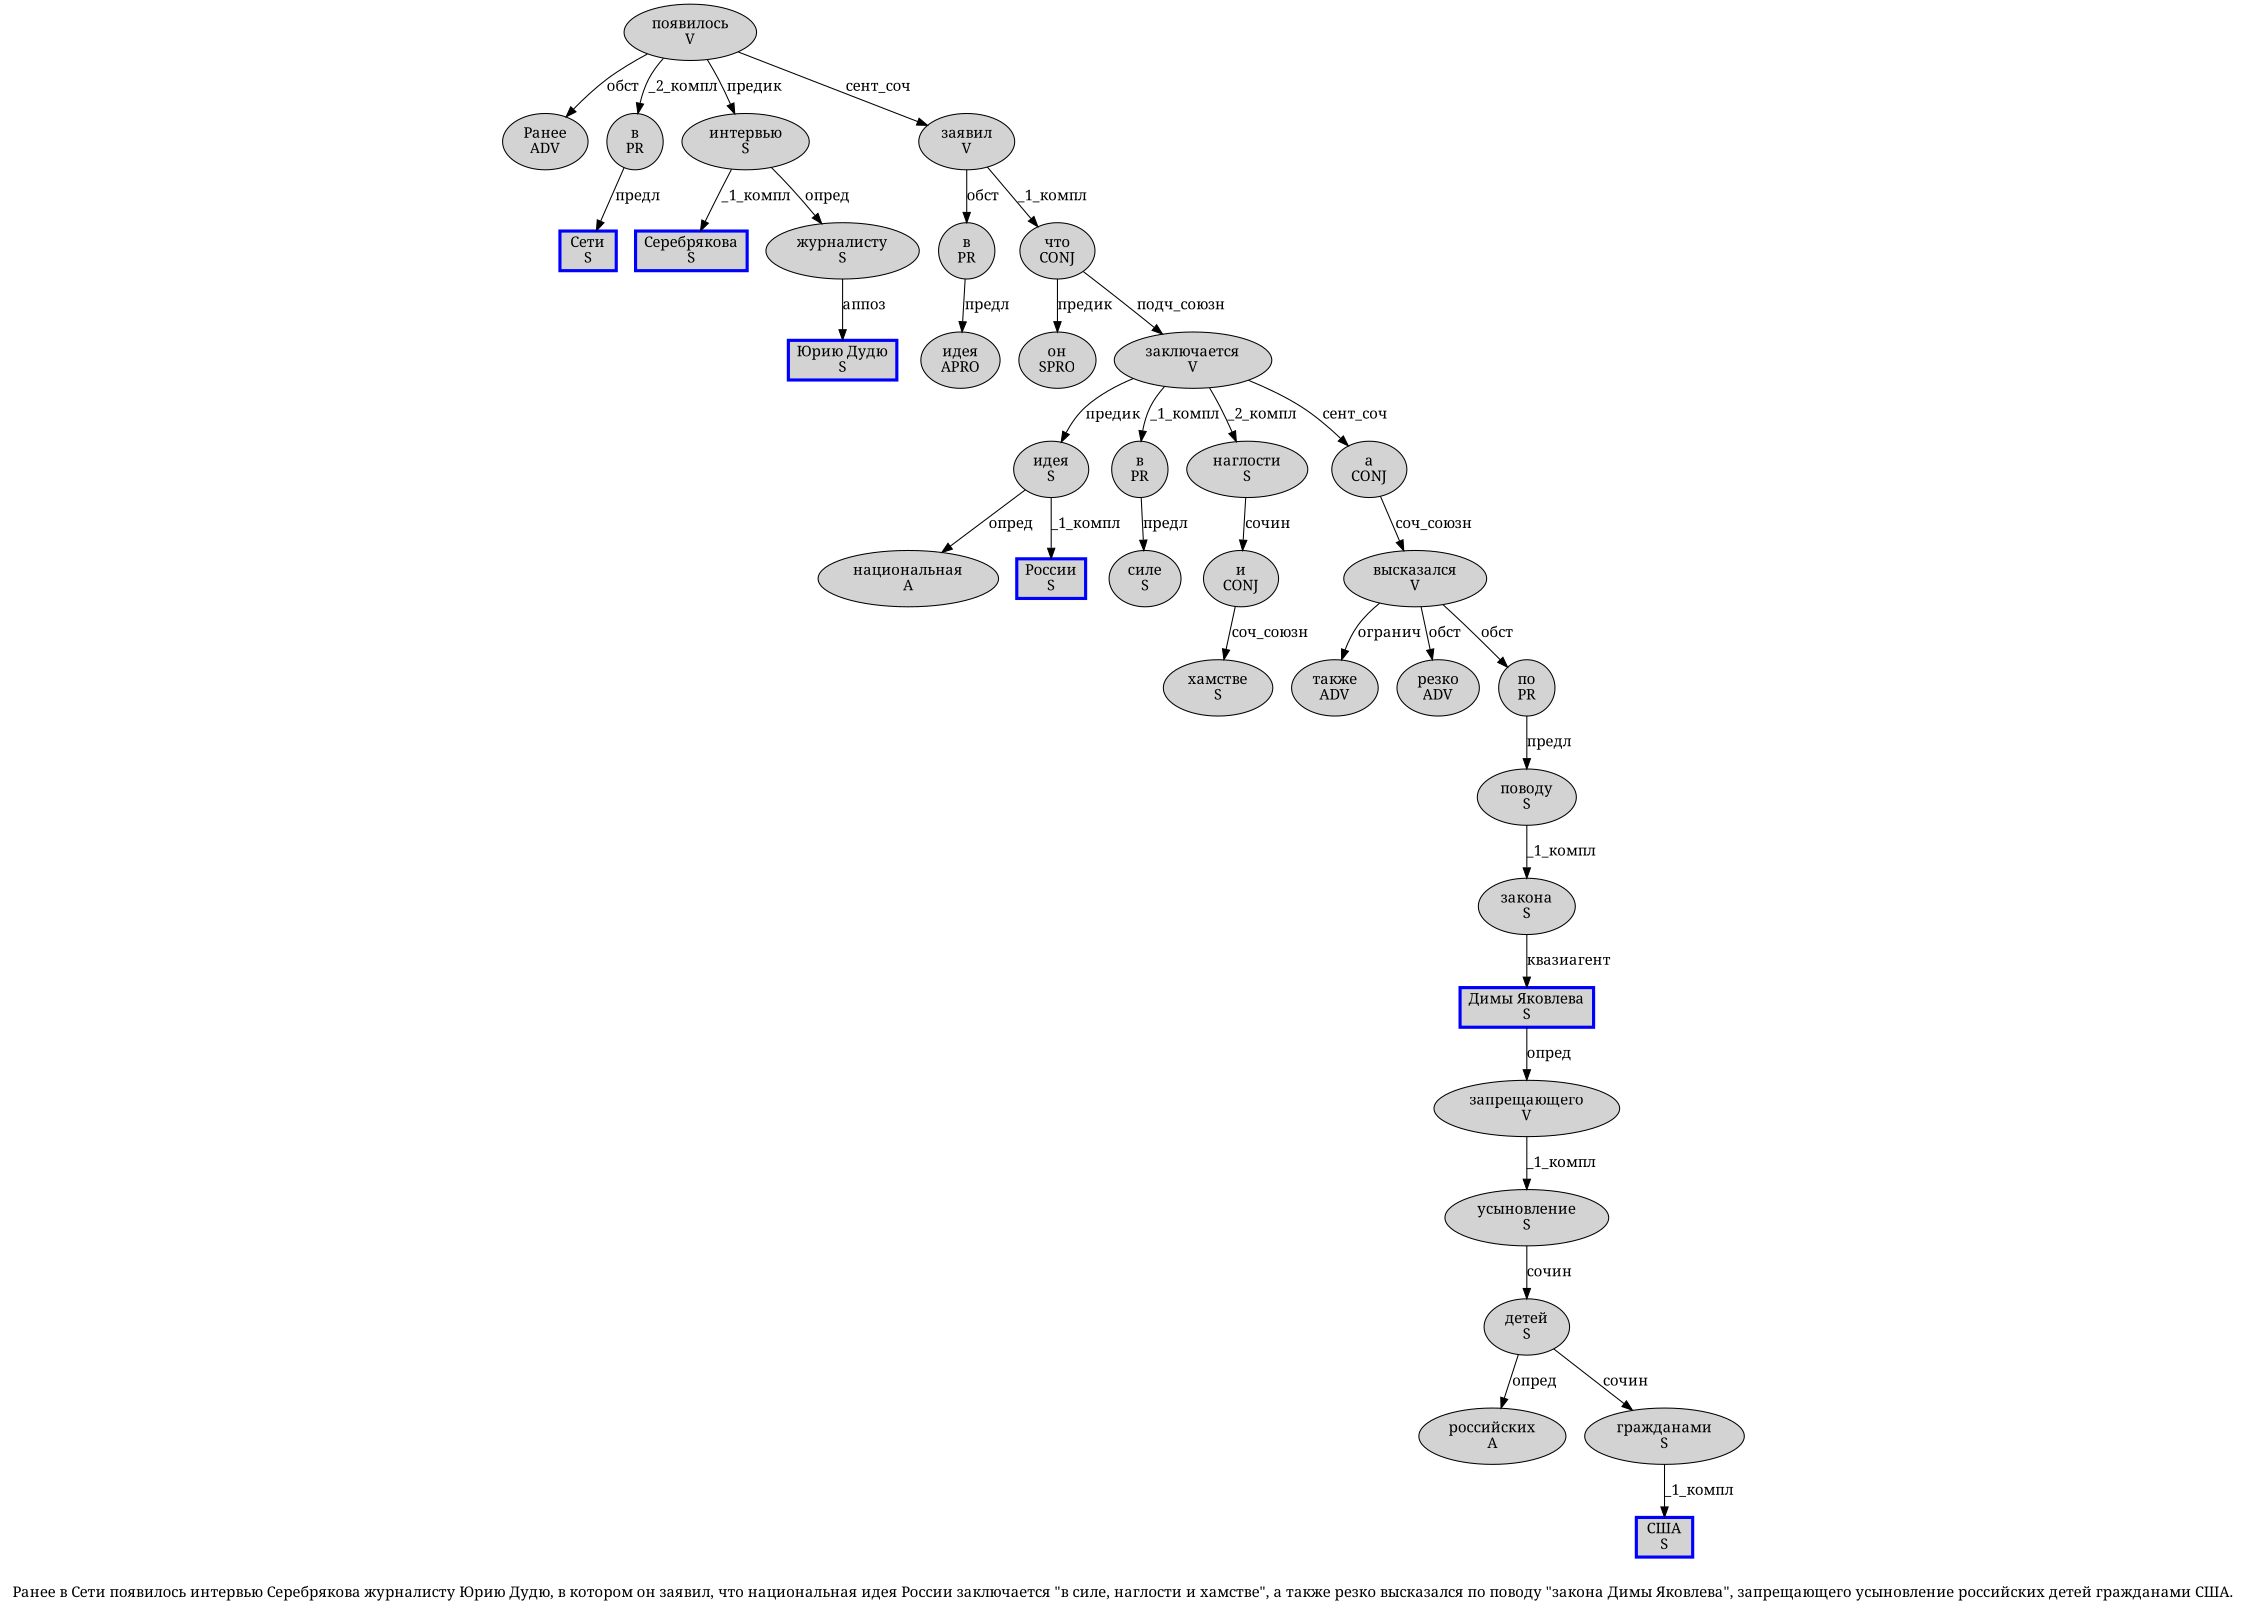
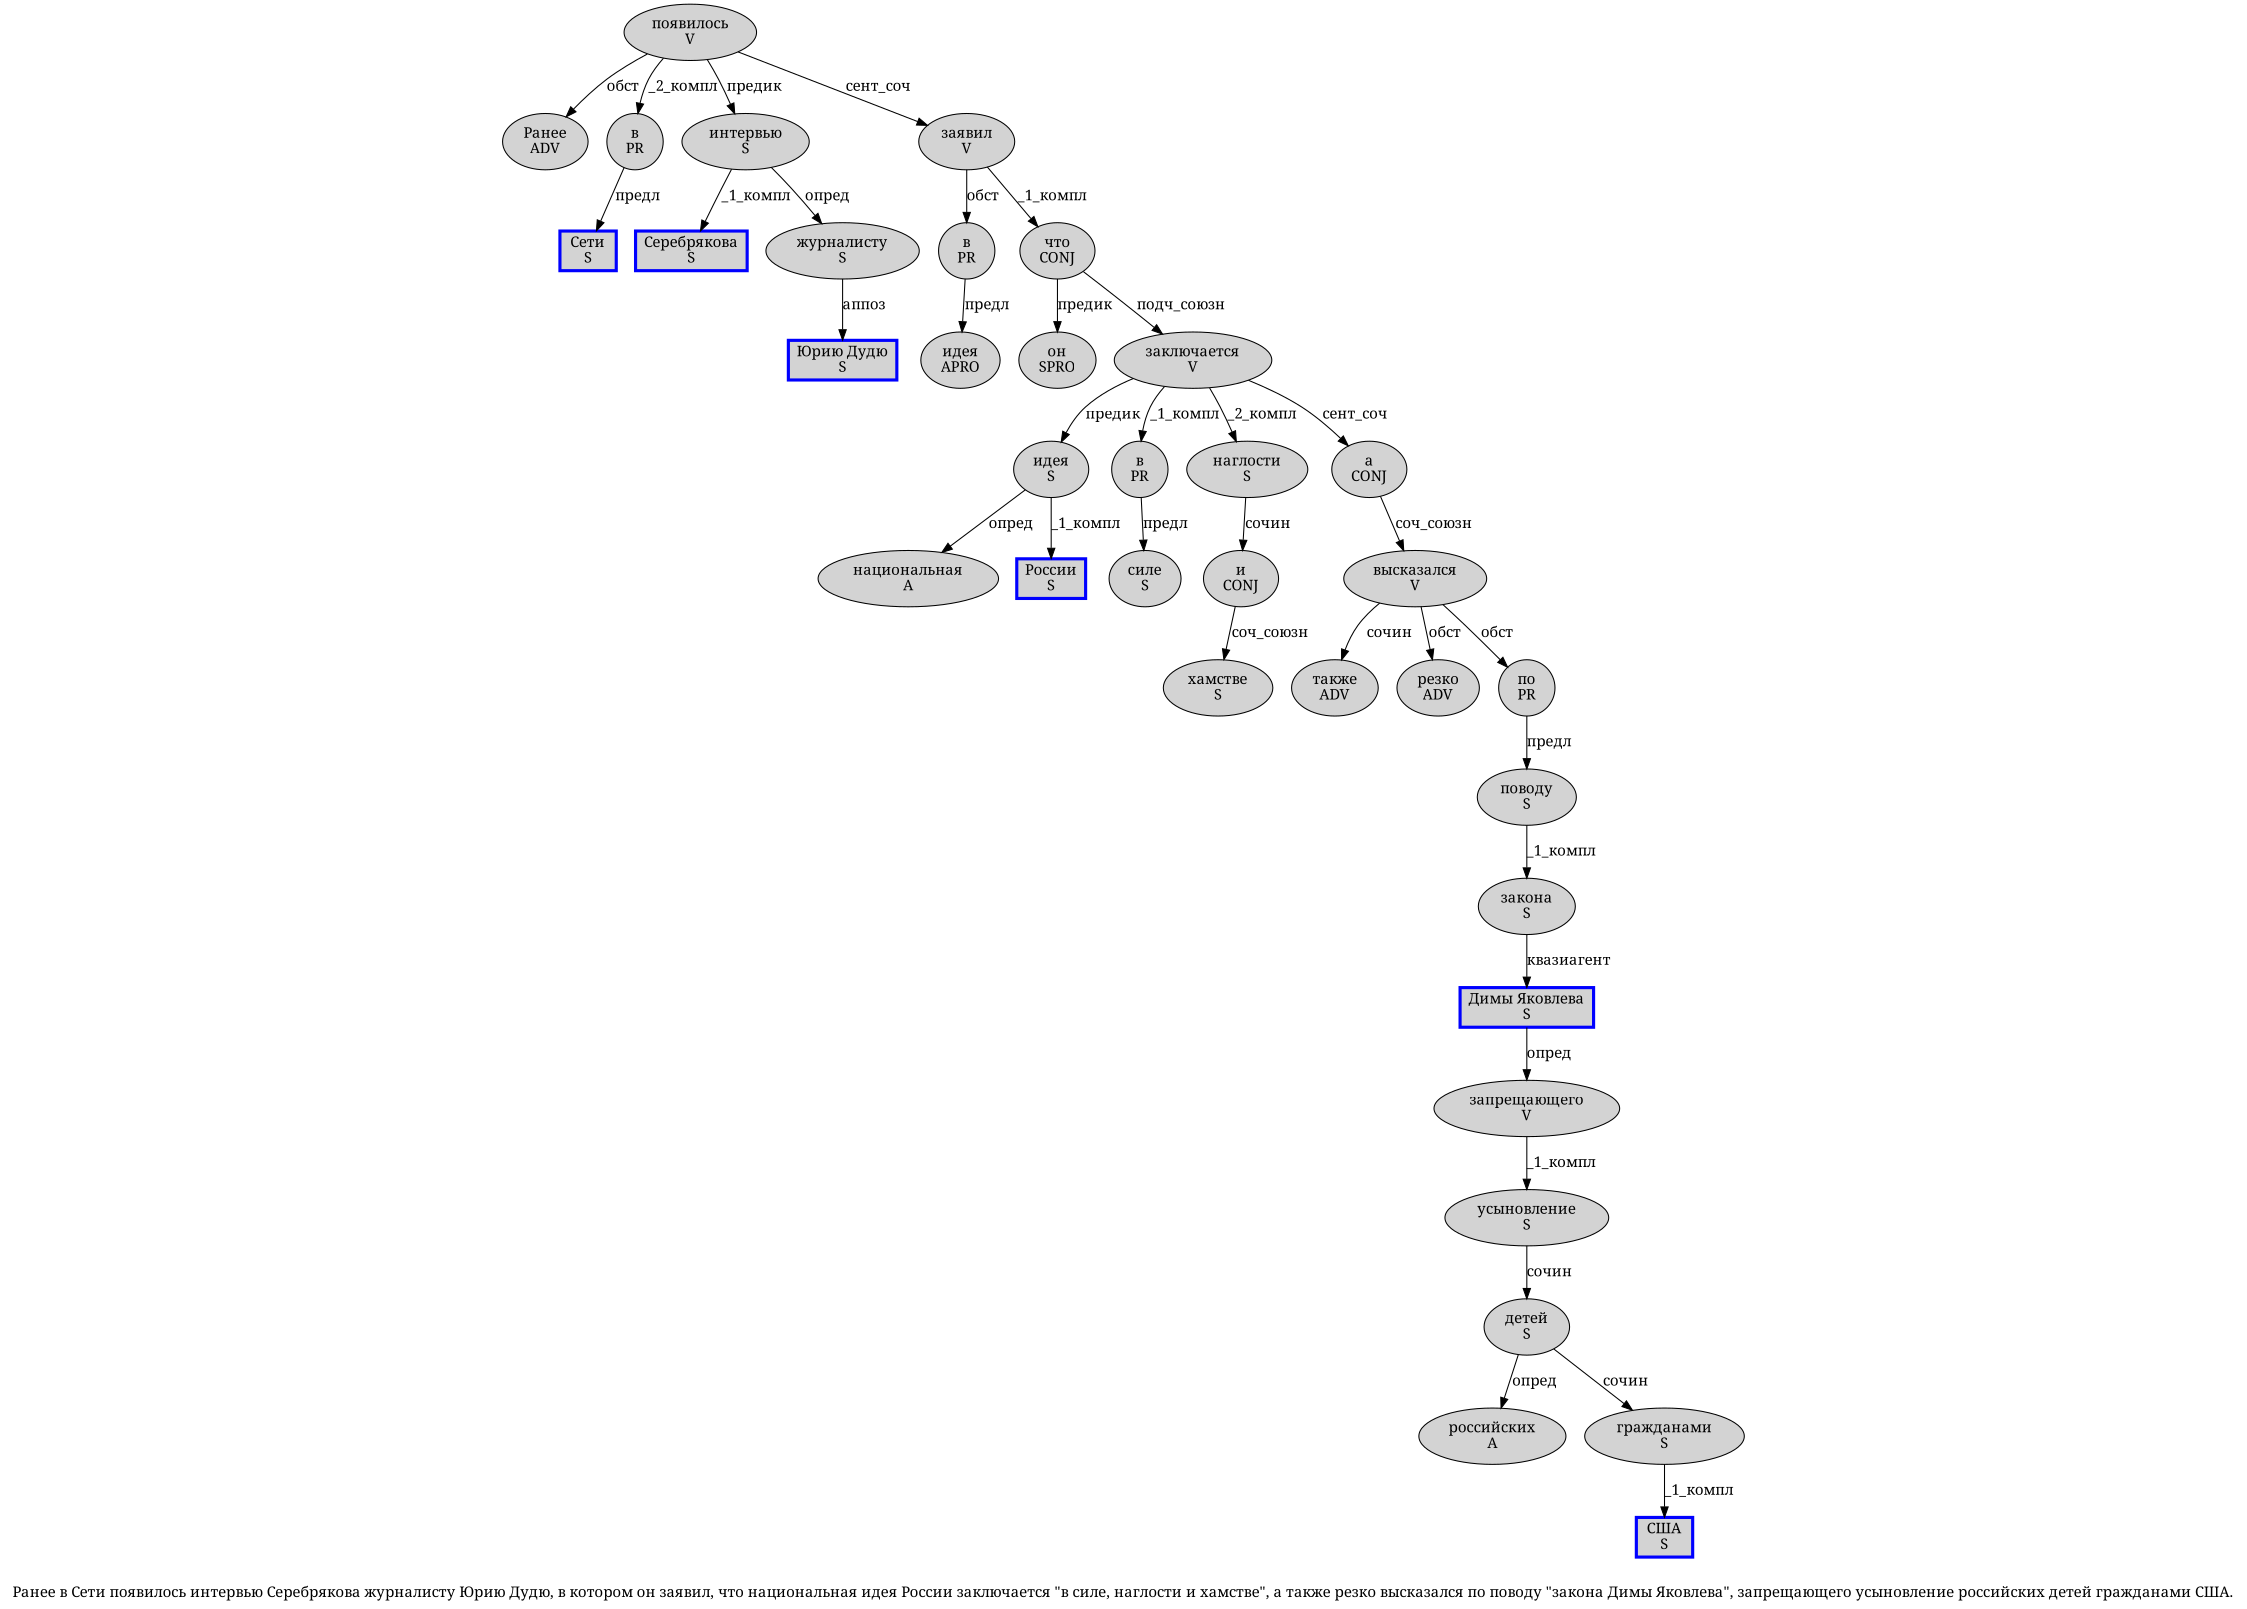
(1390, 633) -> (1390, 633)
